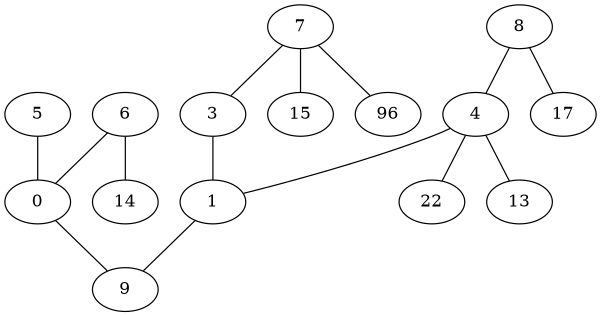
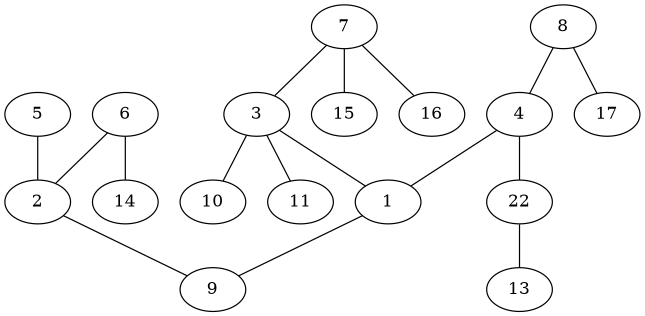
(388, 114) -> (432, 114)
(498, 158) -> (520, 246)
(38, 202) -> (38, 202)
none -> (213, 202)
none -> (301, 202)
